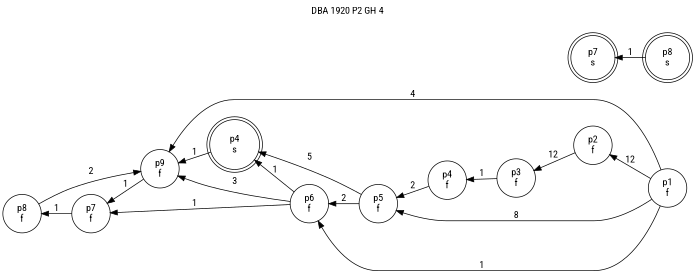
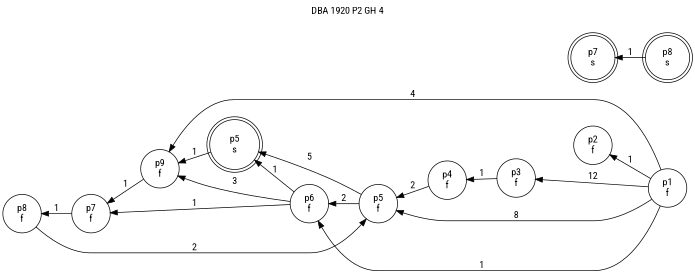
(235, 145) -> (235, 145)
(558, 160) -> (595, 183)
(630, 160) -> (630, 160)
(85, 184) -> (200, 253)
